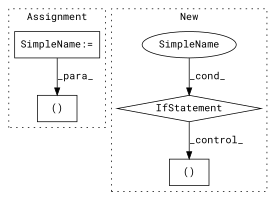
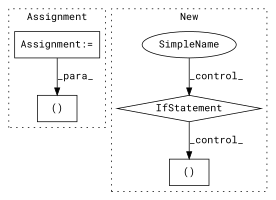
(57, 45) -> (57, 45)
(208, 77) -> (217, 77)
